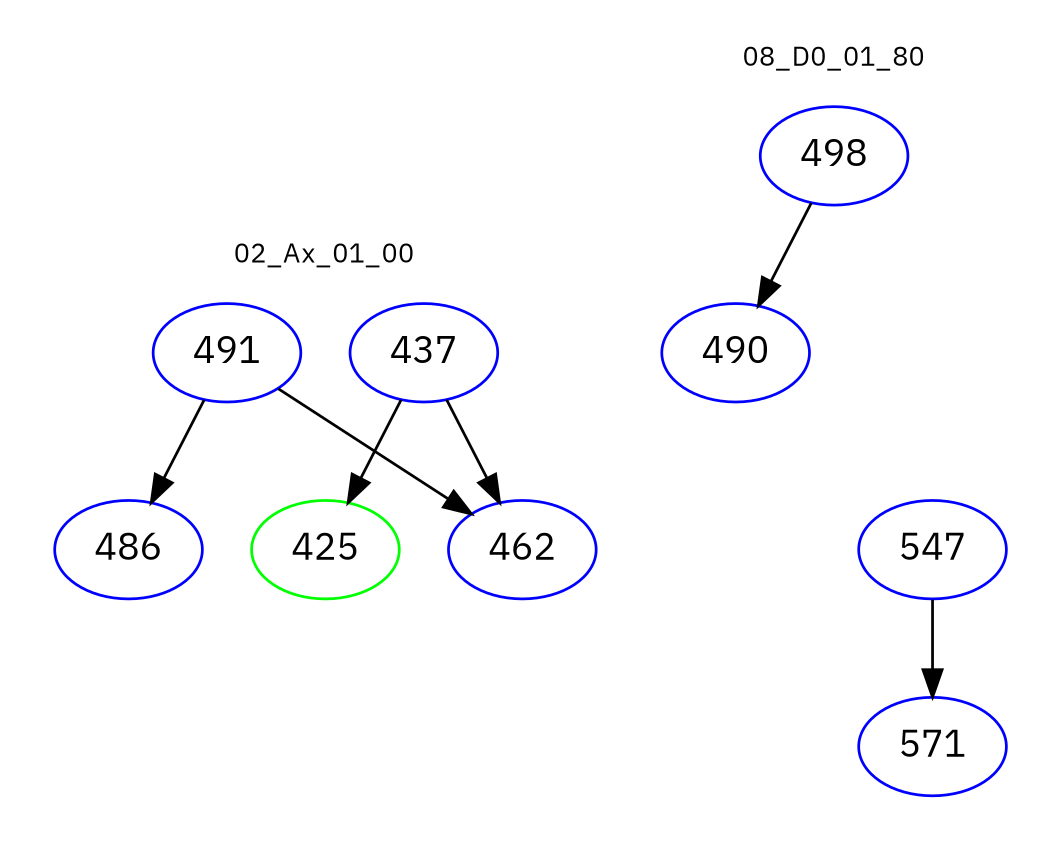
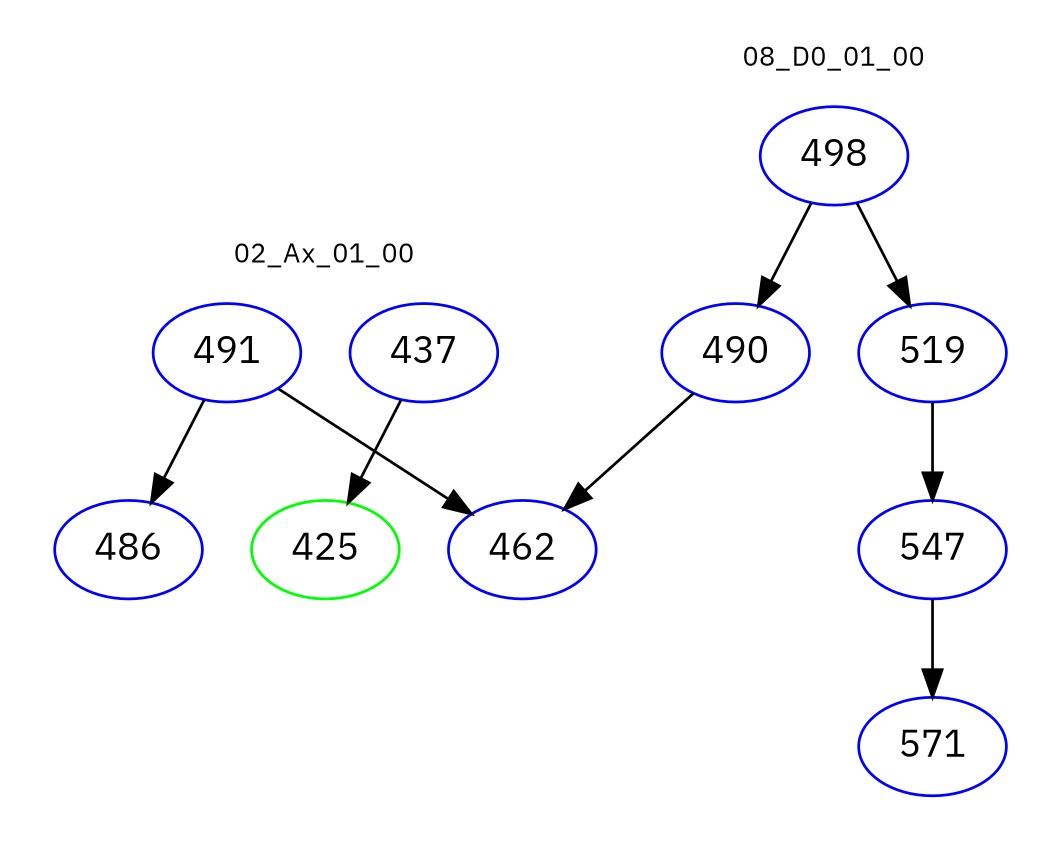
(834, 59) -> (834, 59)
none -> (933, 353)
(467, 439) -> (658, 425)
